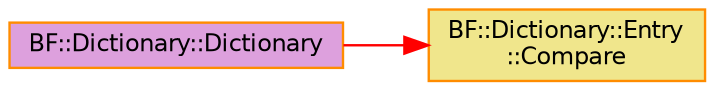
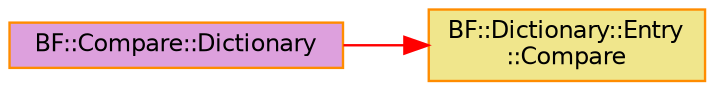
(176, 45) -> (176, 45)
